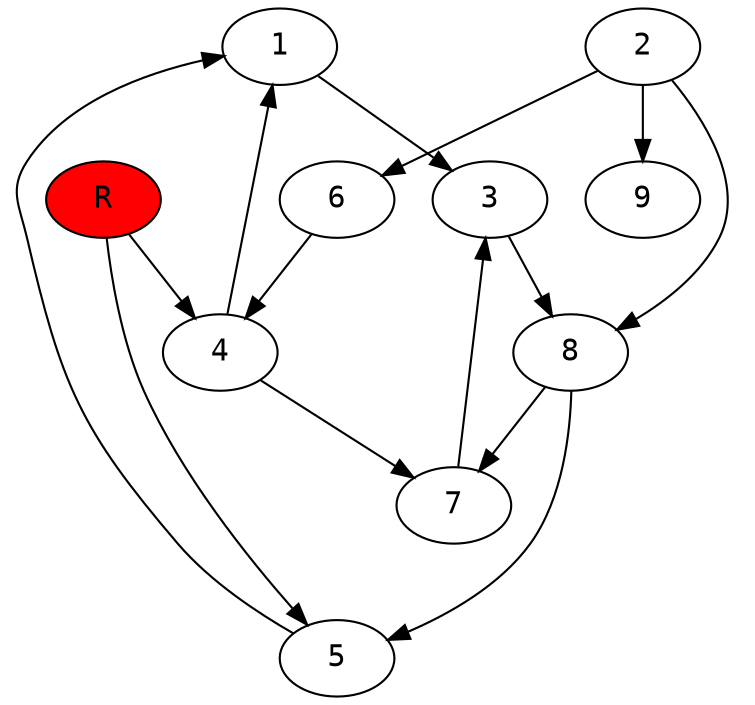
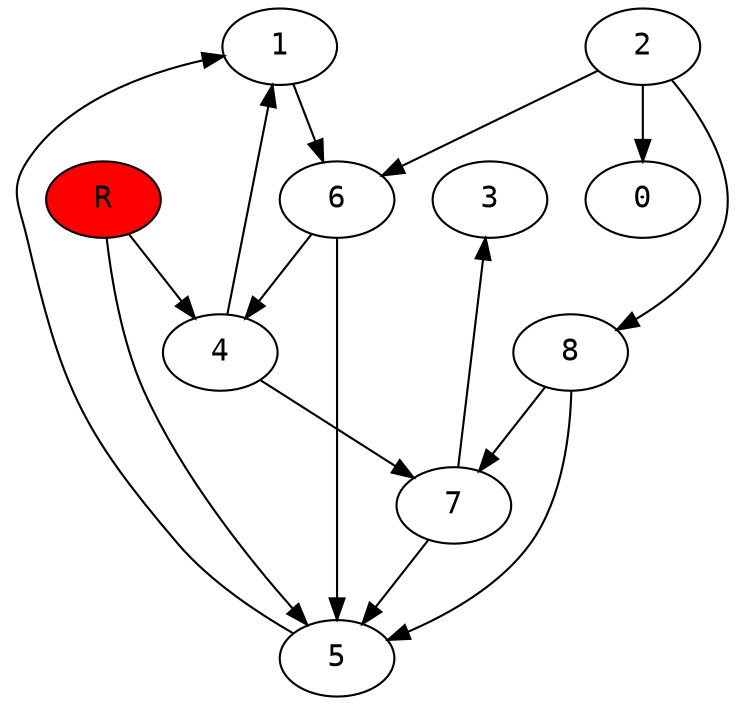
(376, 117) -> (304, 113)
(643, 200) -> (643, 200)
(525, 267) -> none
none -> (337, 409)
none -> (402, 573)
